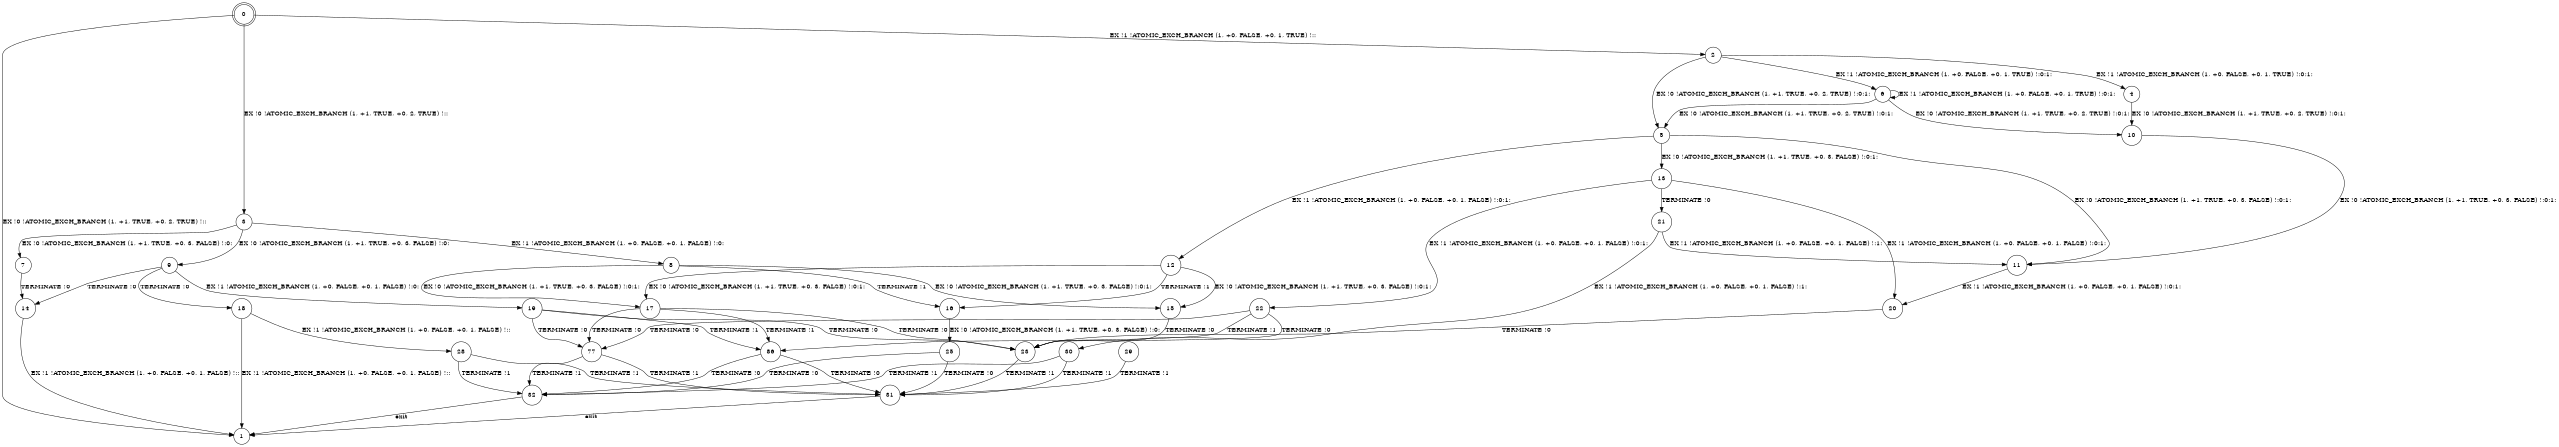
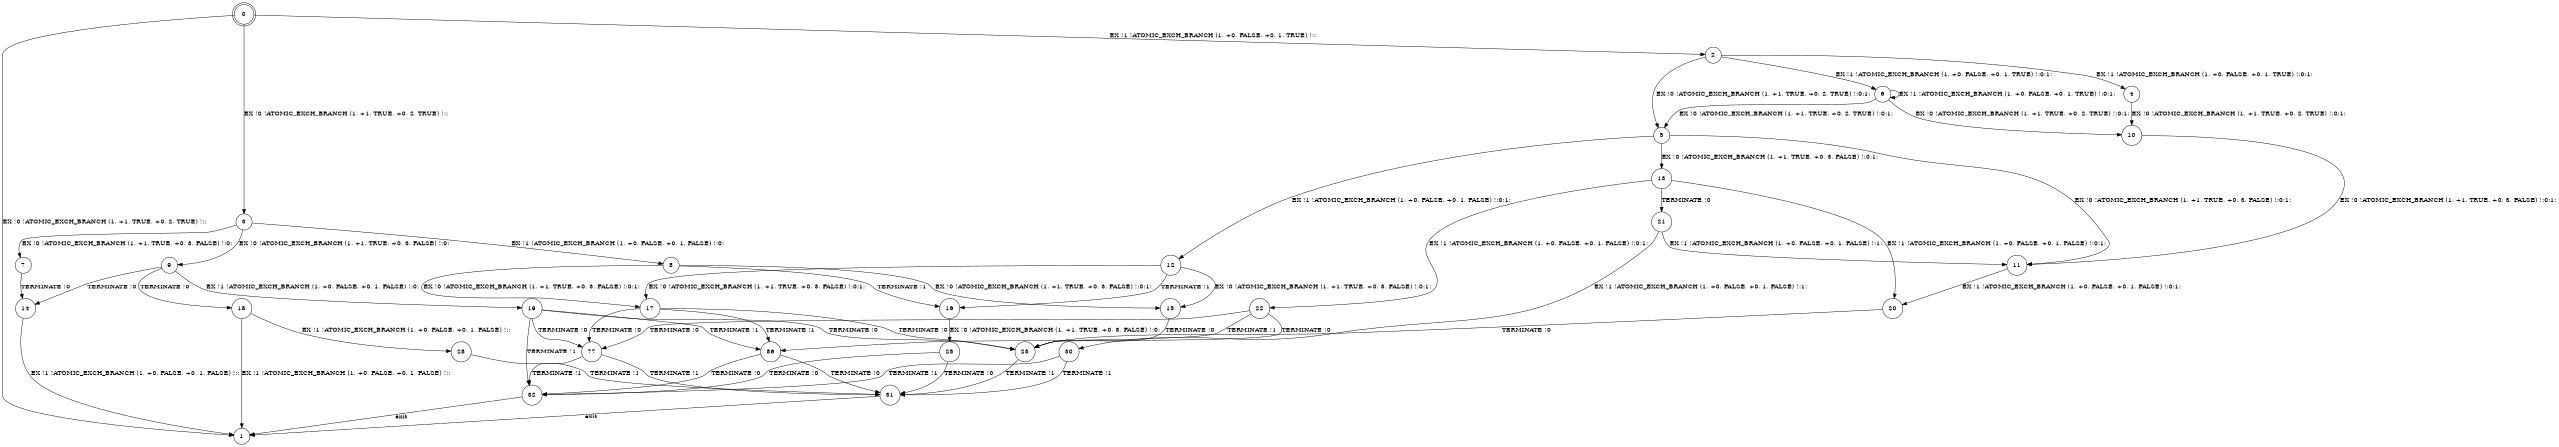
(1129, 352) -> none
(481, 386) -> (527, 350)
